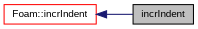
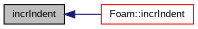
(120, 14) -> (88, 14)
